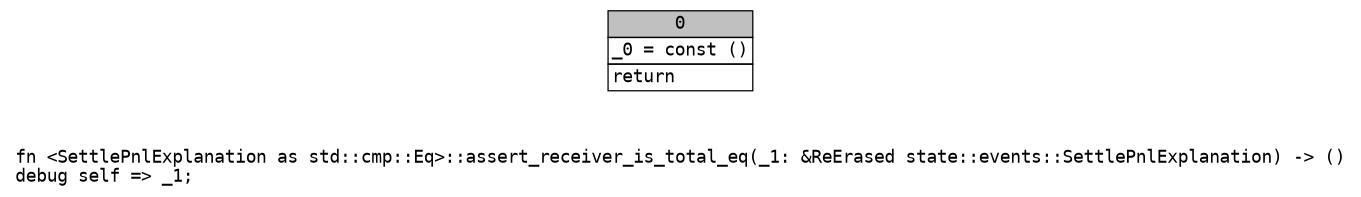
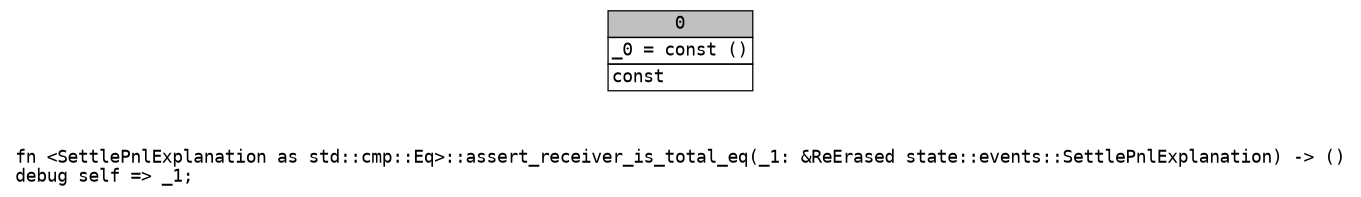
(644, 77) -> (639, 77)
